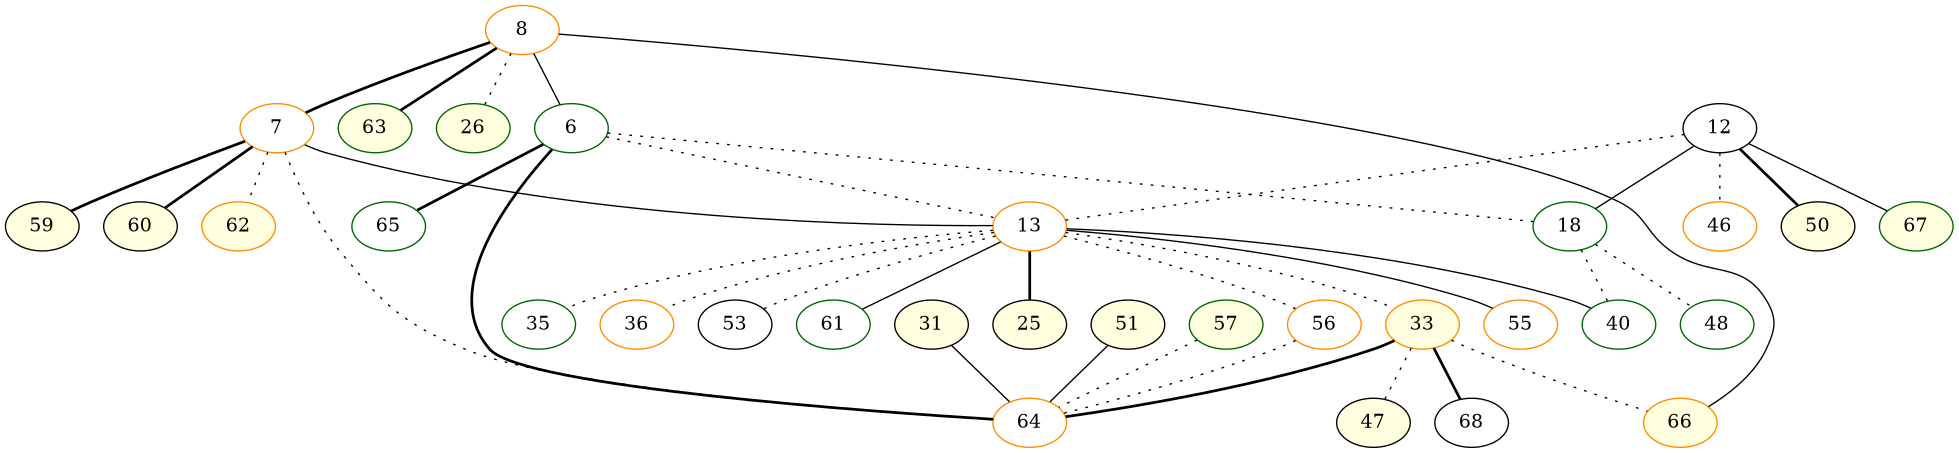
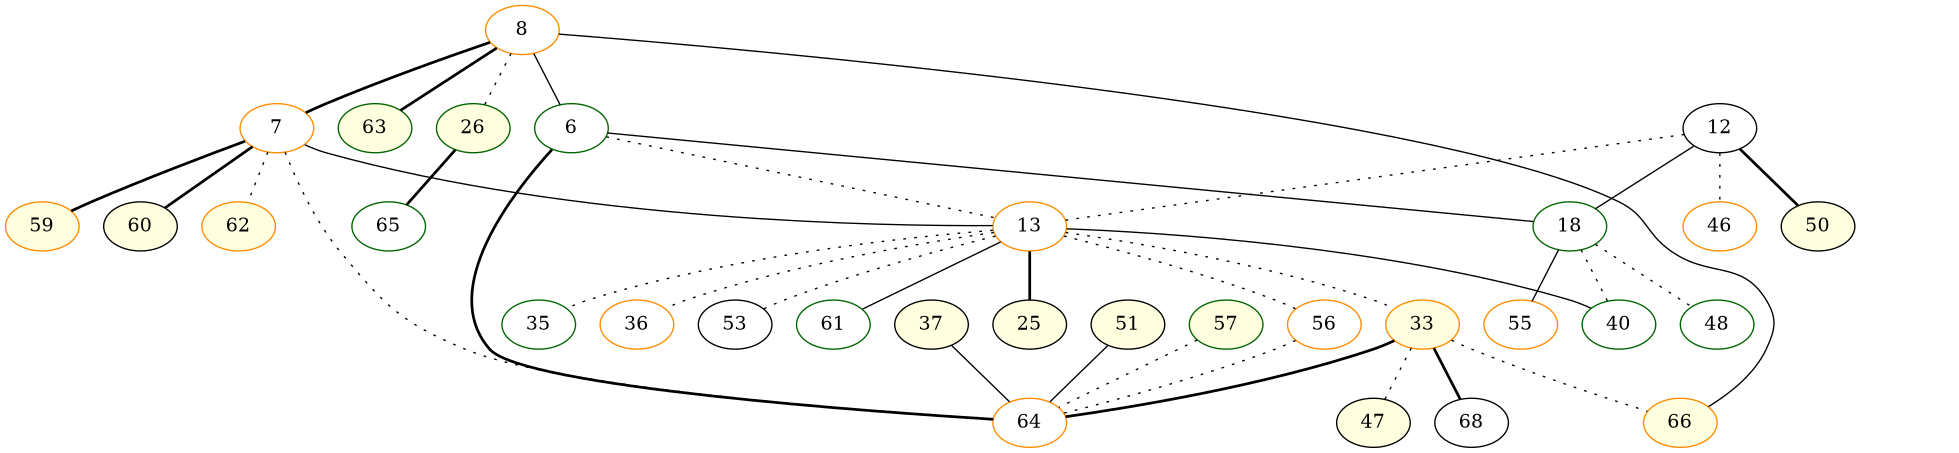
(480, 177) -> (438, 169)
(1070, 177) -> (1070, 177)
(42, 226) -> (42, 226)
(1916, 226) -> none
(1282, 257) -> (1545, 276)
(932, 325) -> (932, 325)
